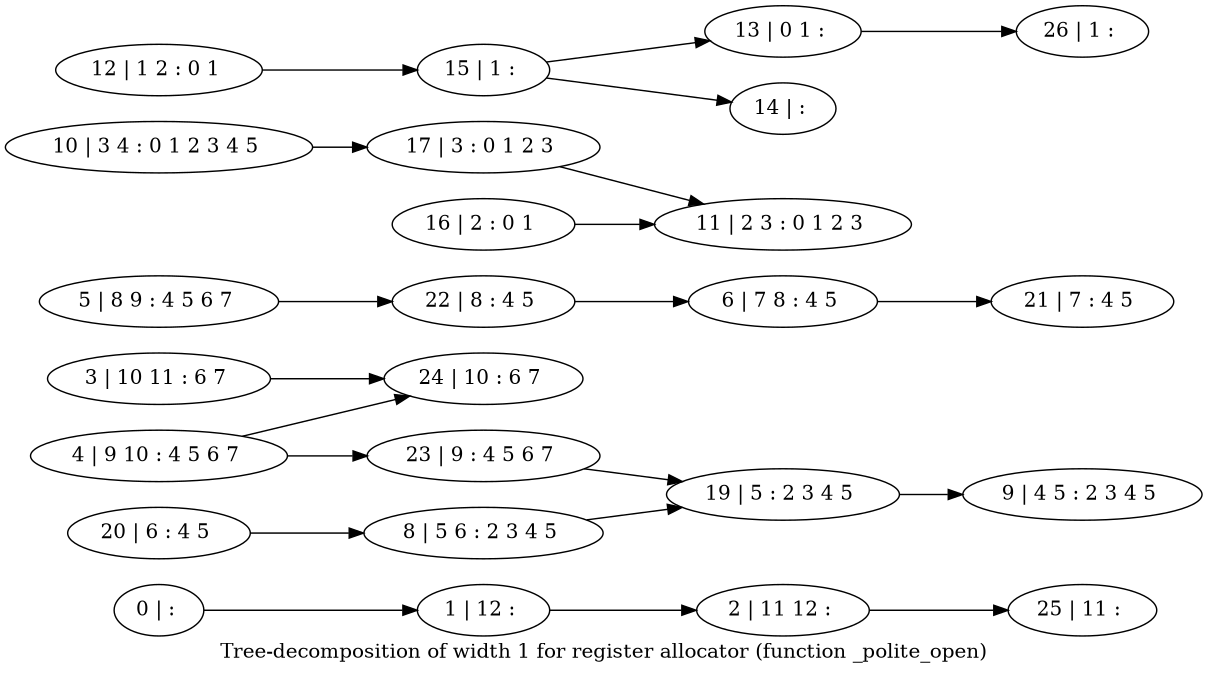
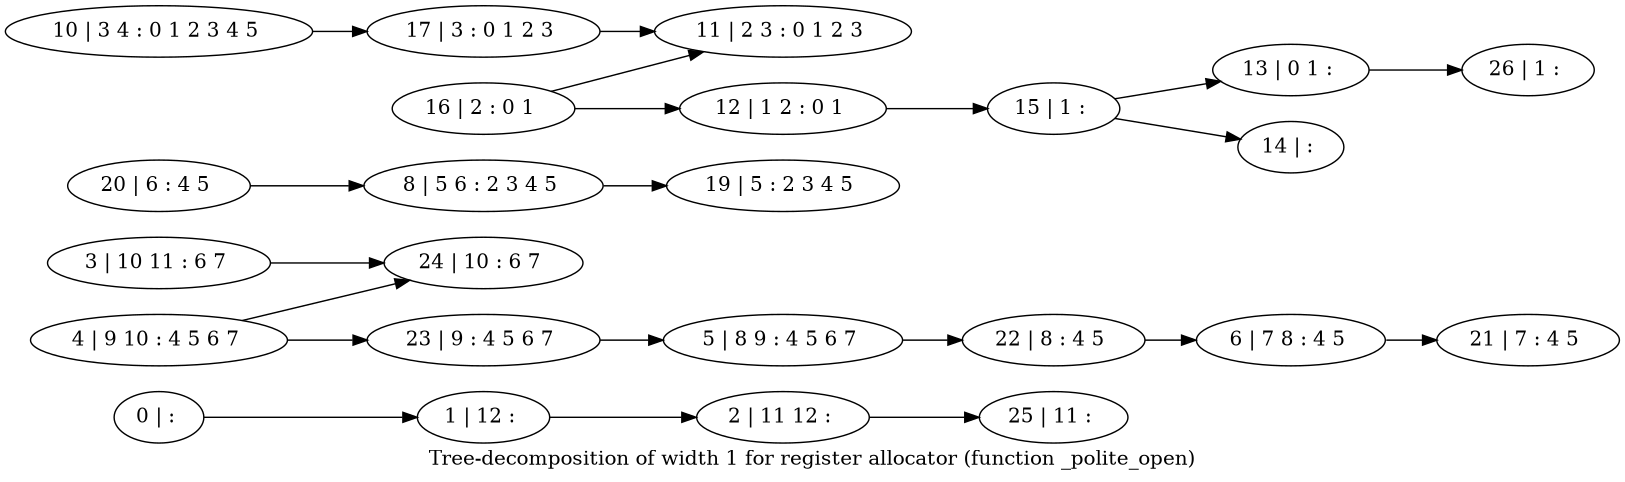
none -> (620, 109)
(626, 474) -> (624, 340)
(1082, 494) -> none
